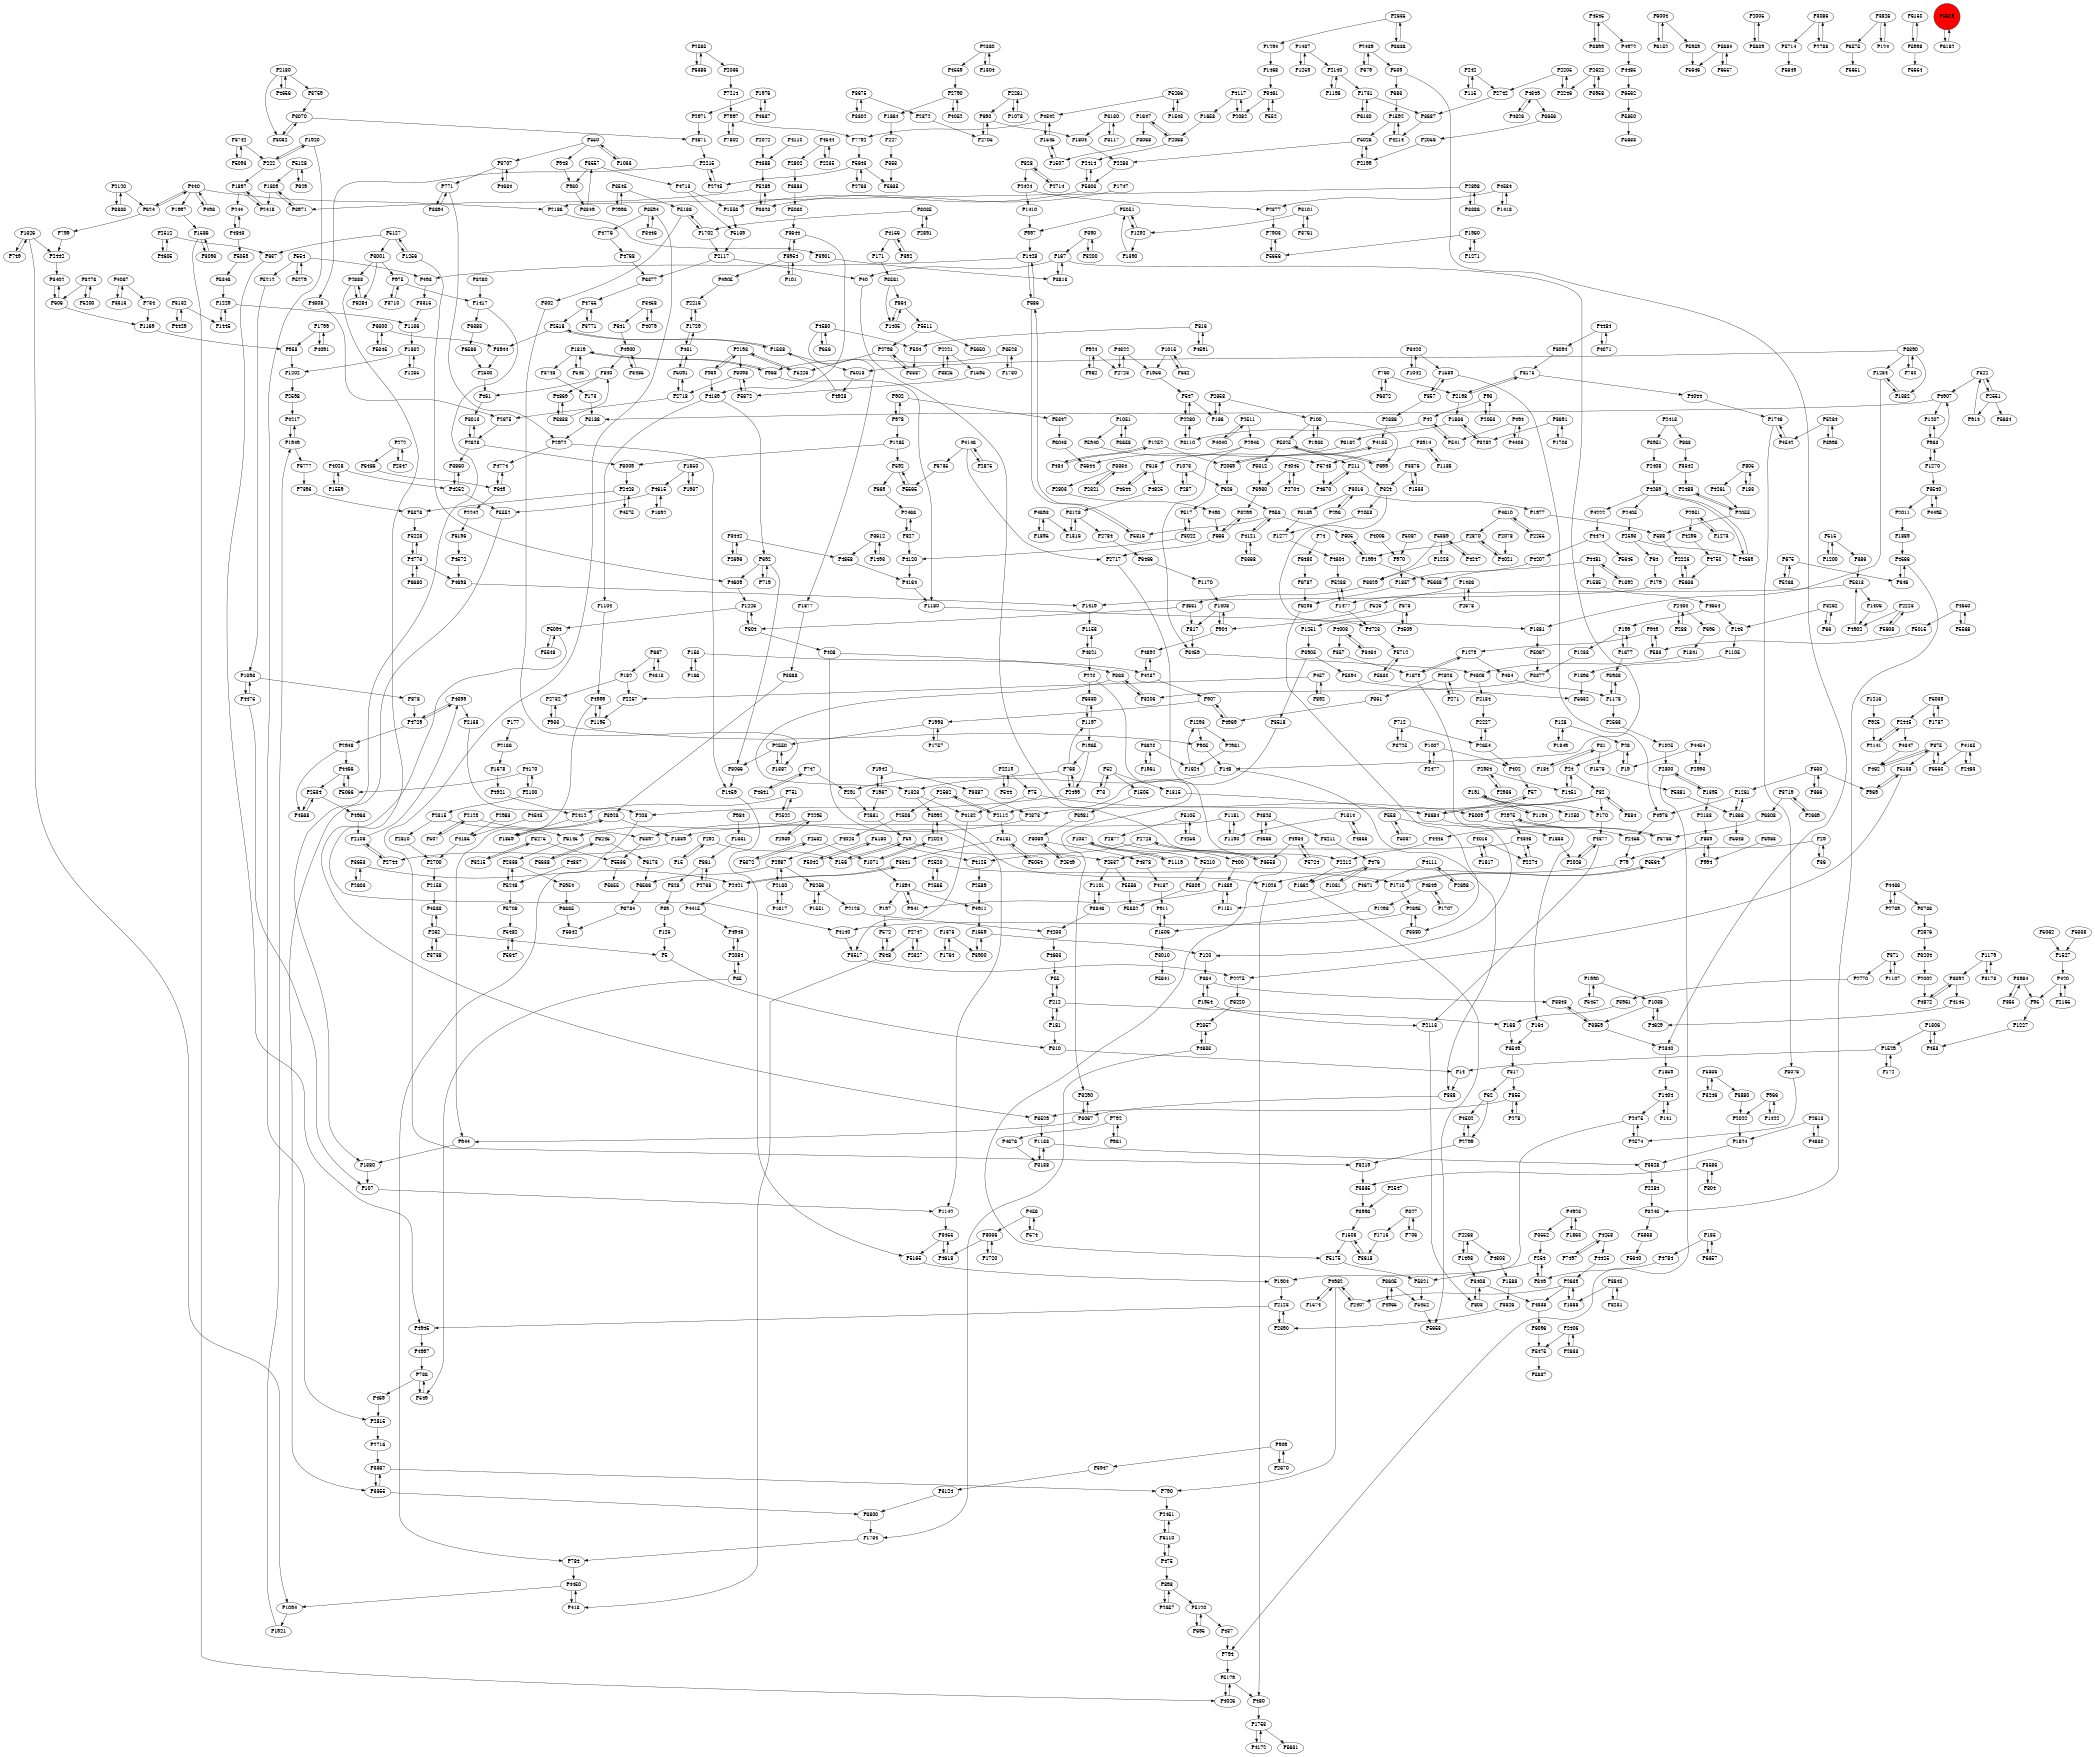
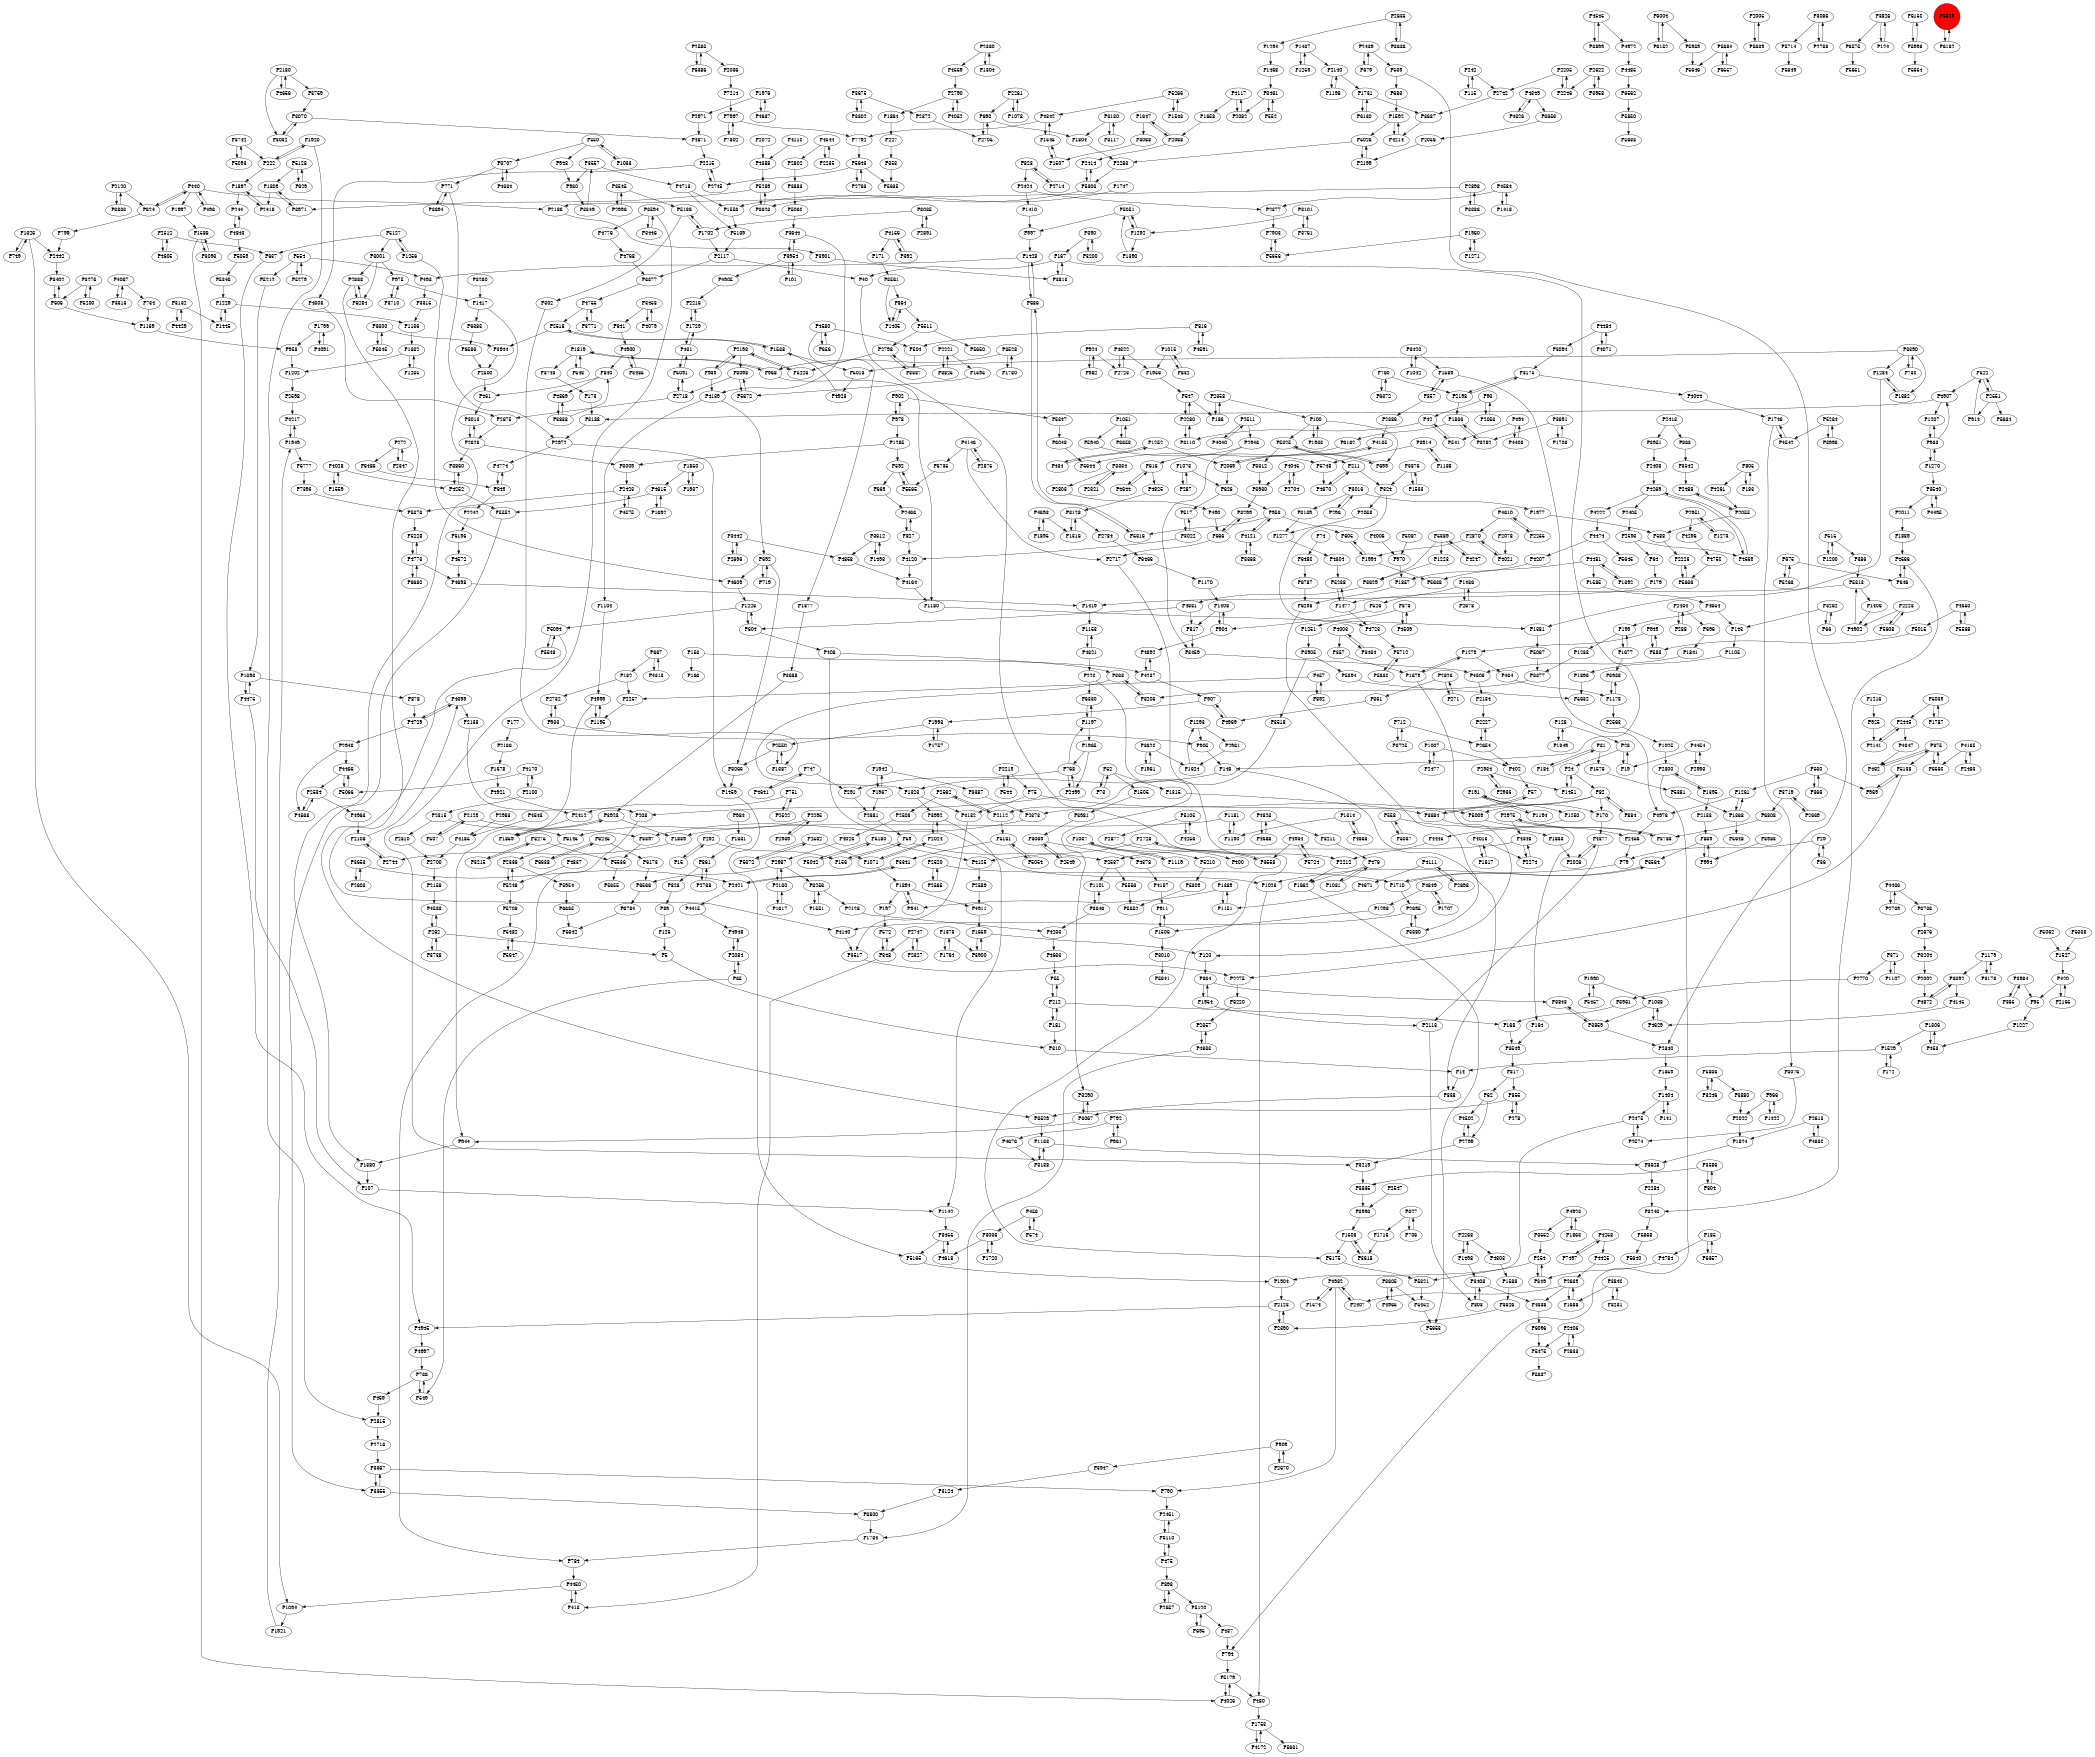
(696, 666) -> none
(1232, 874) -> none
